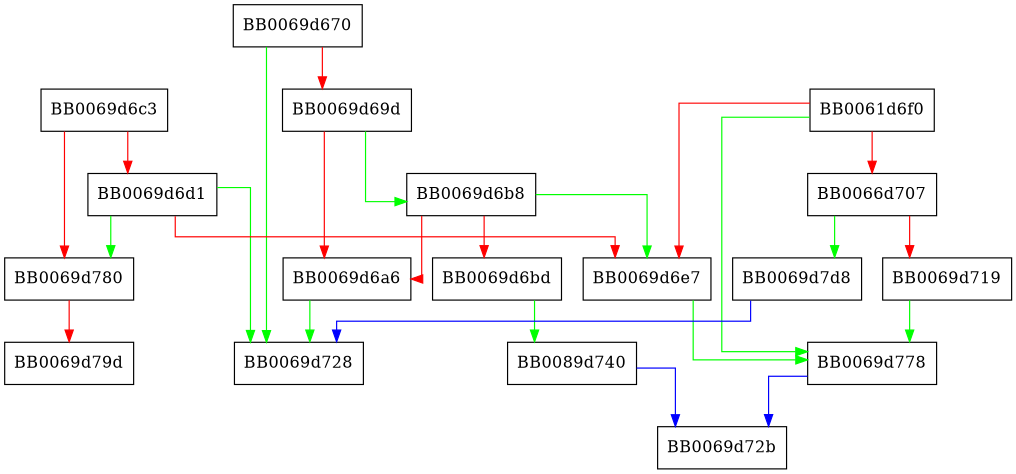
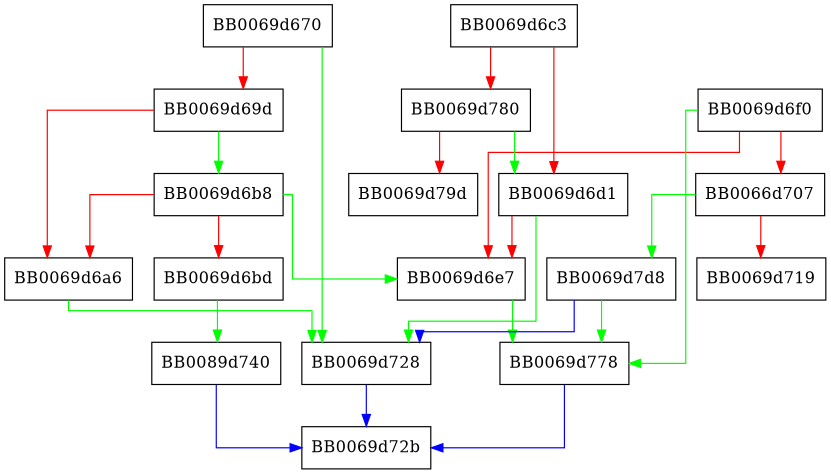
(872, 110) -> (760, 110)
(111, 231) -> (515, 145)
(910, 315) -> (602, 315)
none -> (366, 400)
